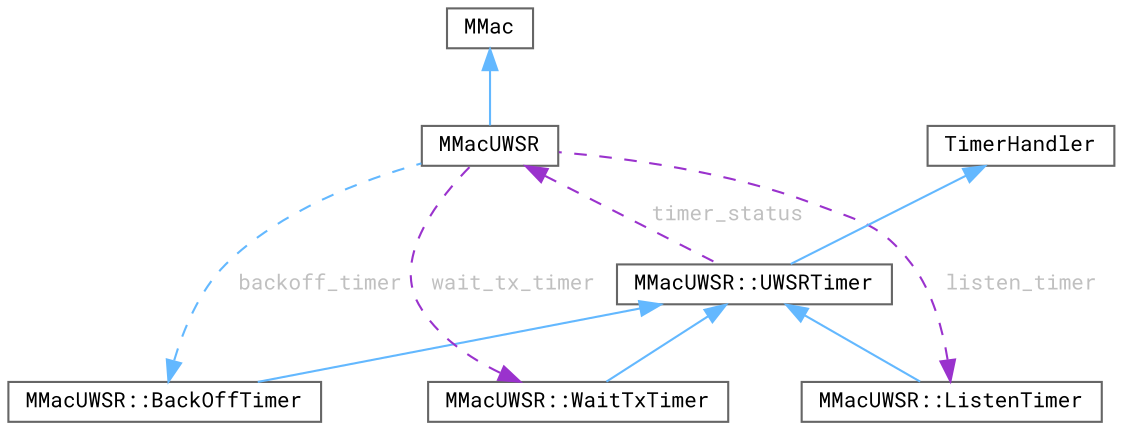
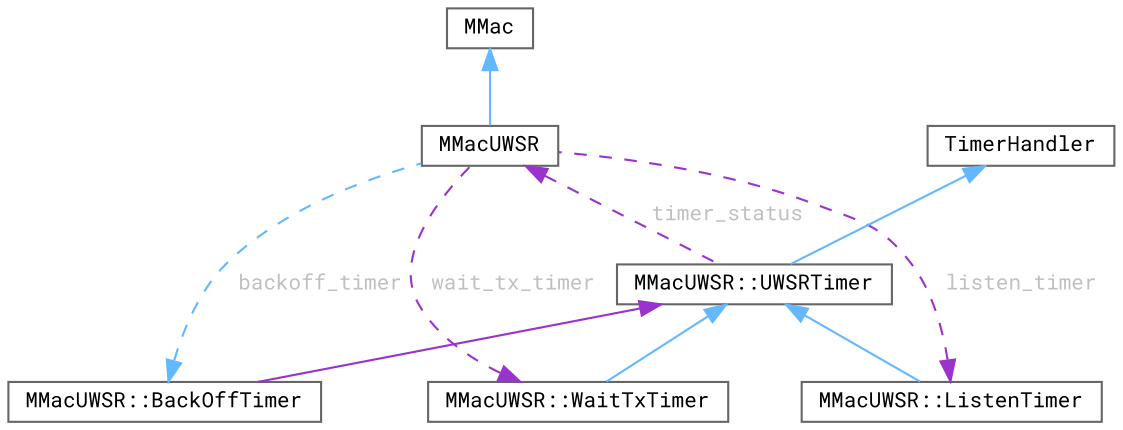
(430, 349) -> (430, 349)
